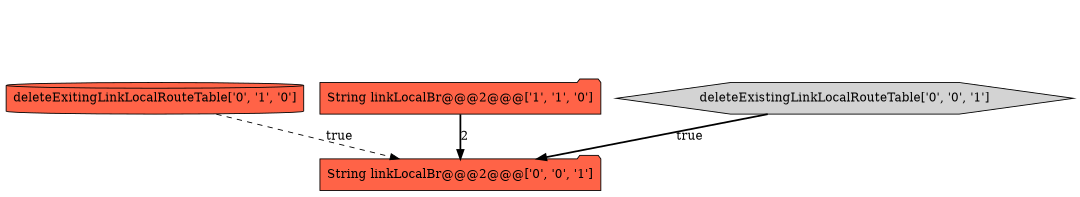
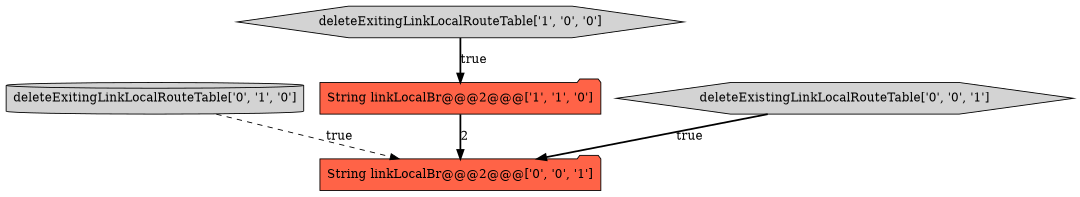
none -> (460, 22)
(155, 98) -> (155, 98)
